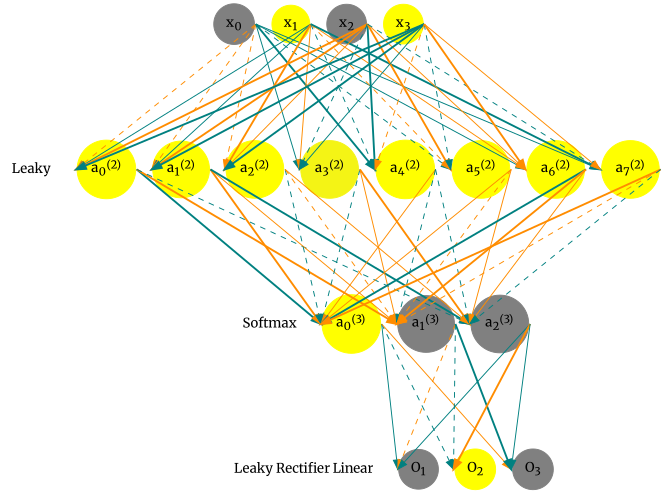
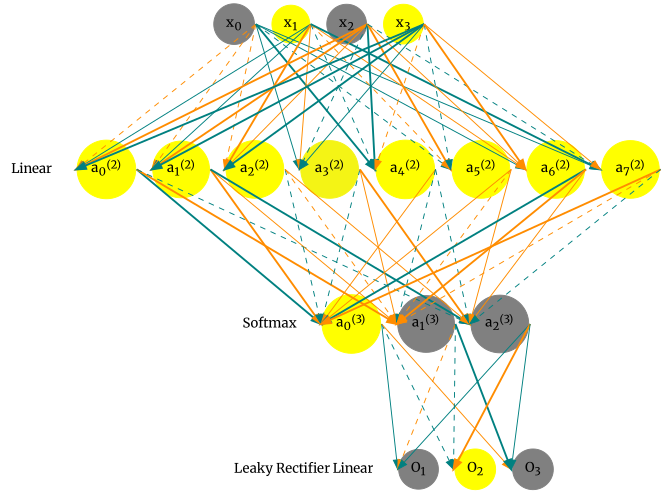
(32, 169) -> (32, 169)
